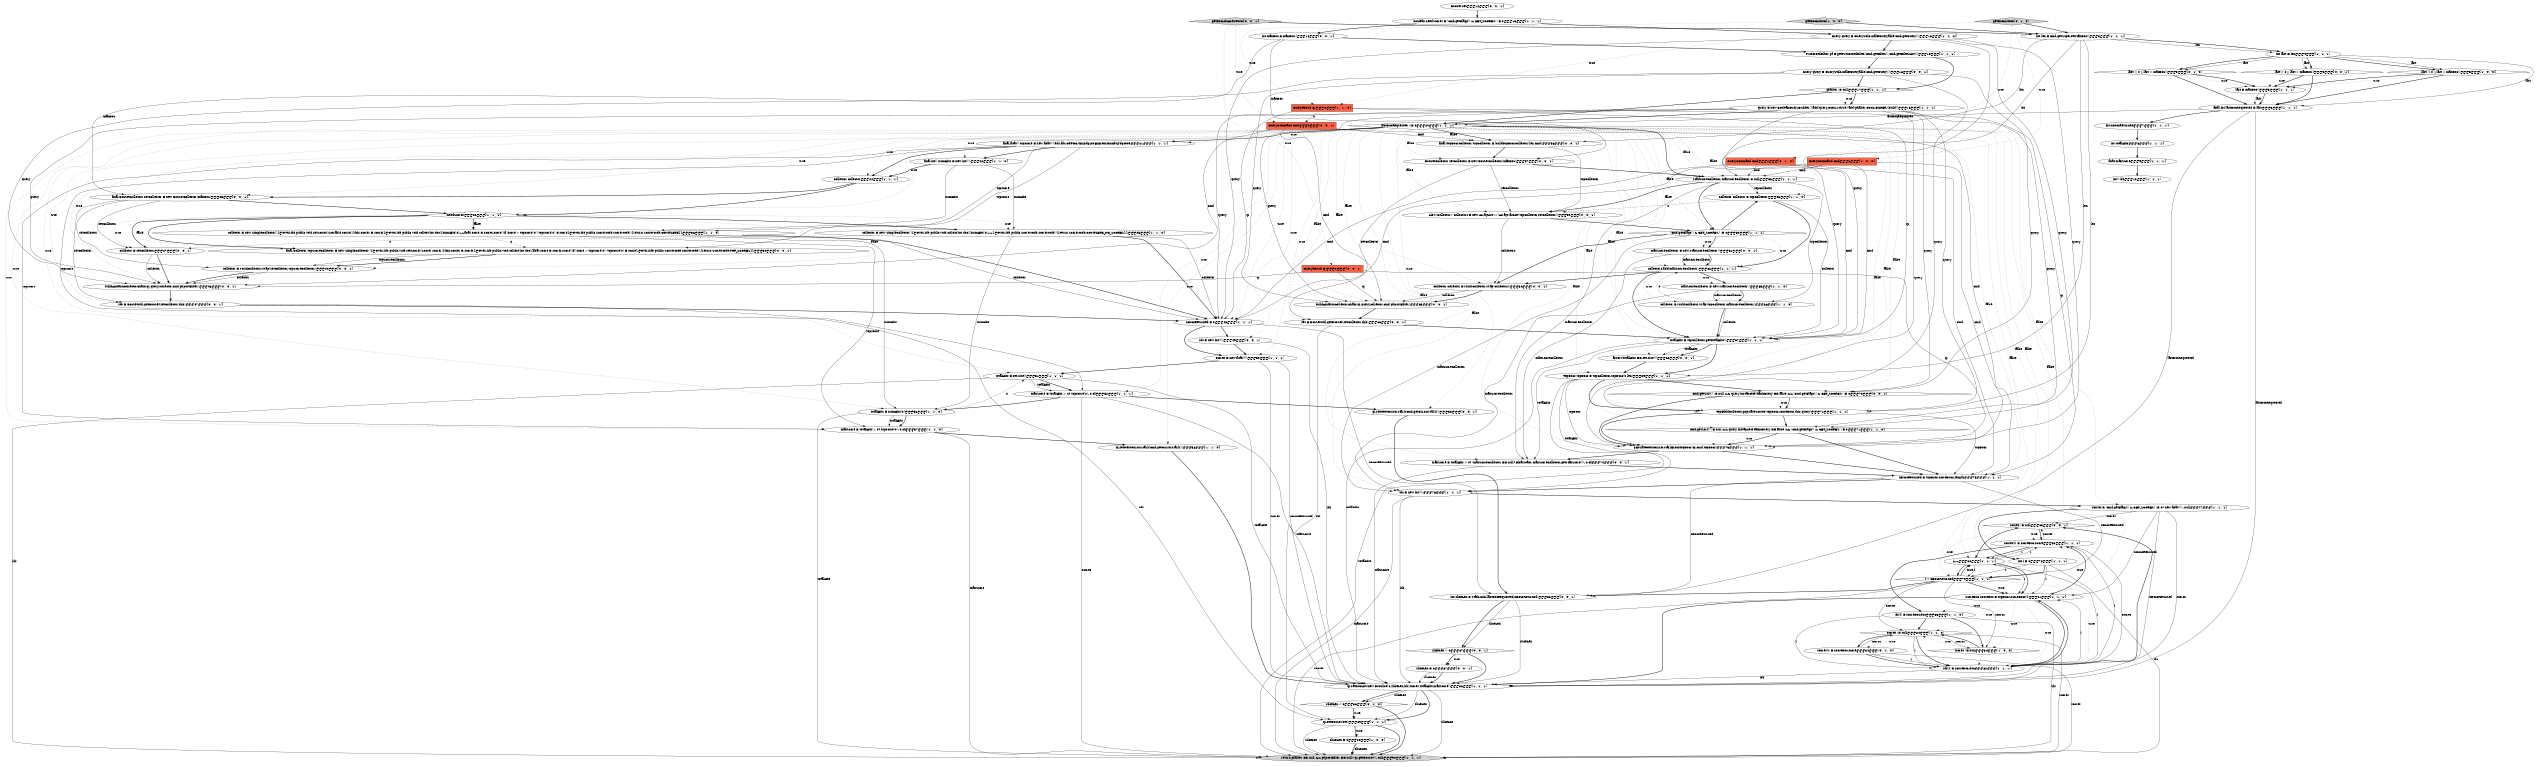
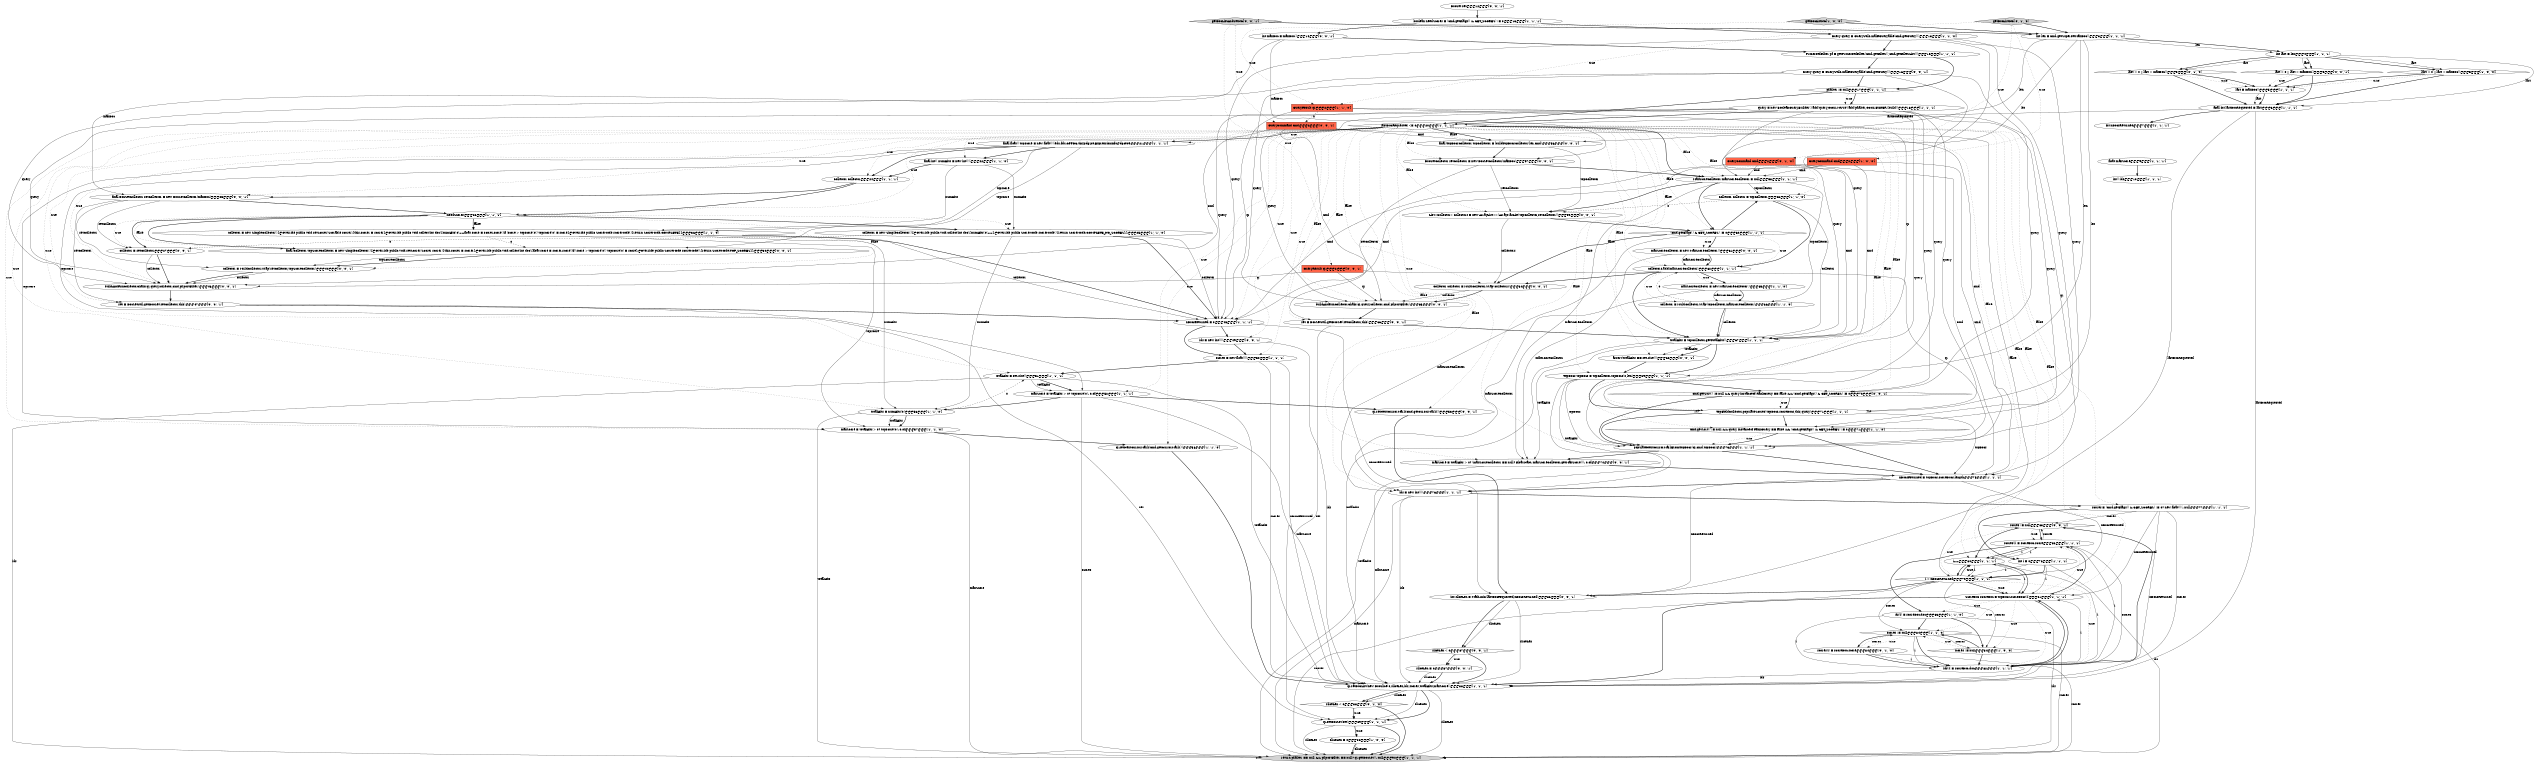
(1949, 137) -> (1949, 137)
(2137, 144) -> none
(1874, 639) -> (1874, 639)
(1981, 659) -> (1981, 659)
